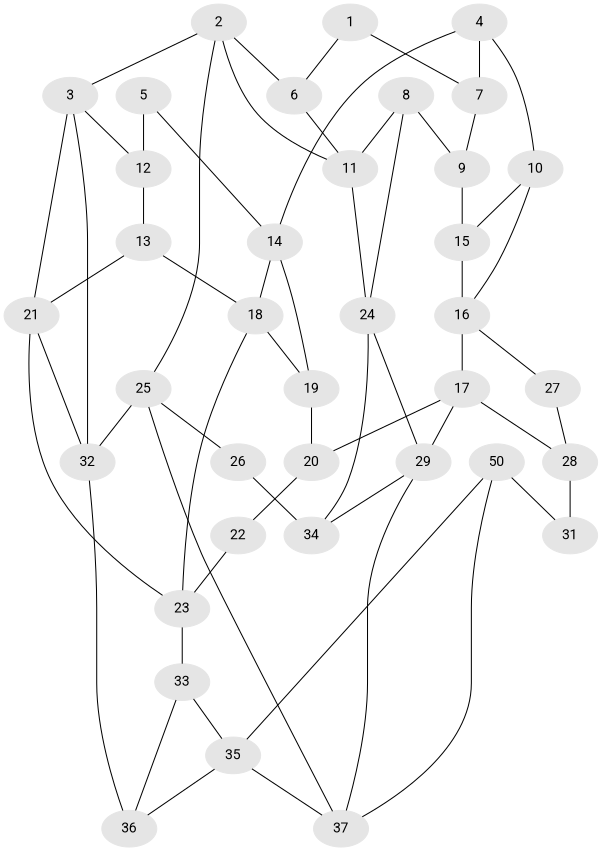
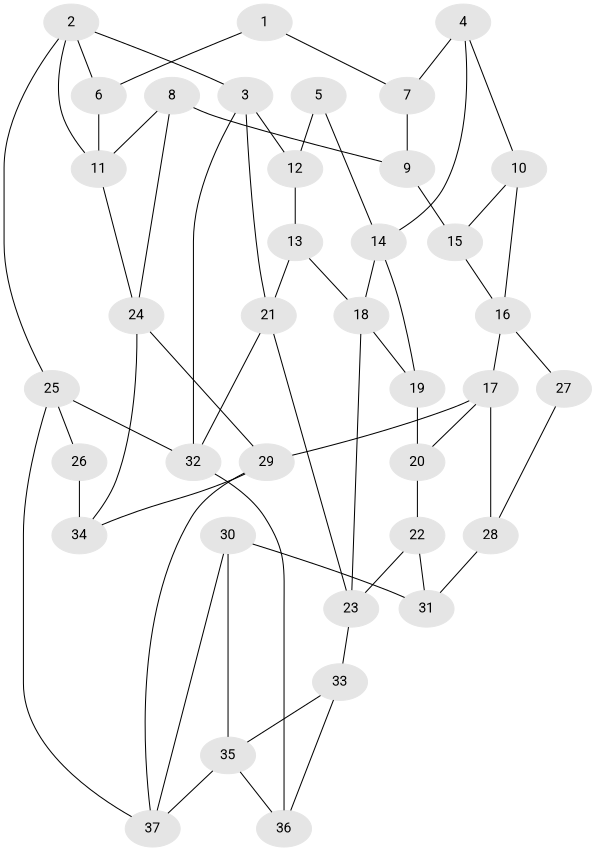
(497, 462) -> (228, 535)
none -> (422, 572)
